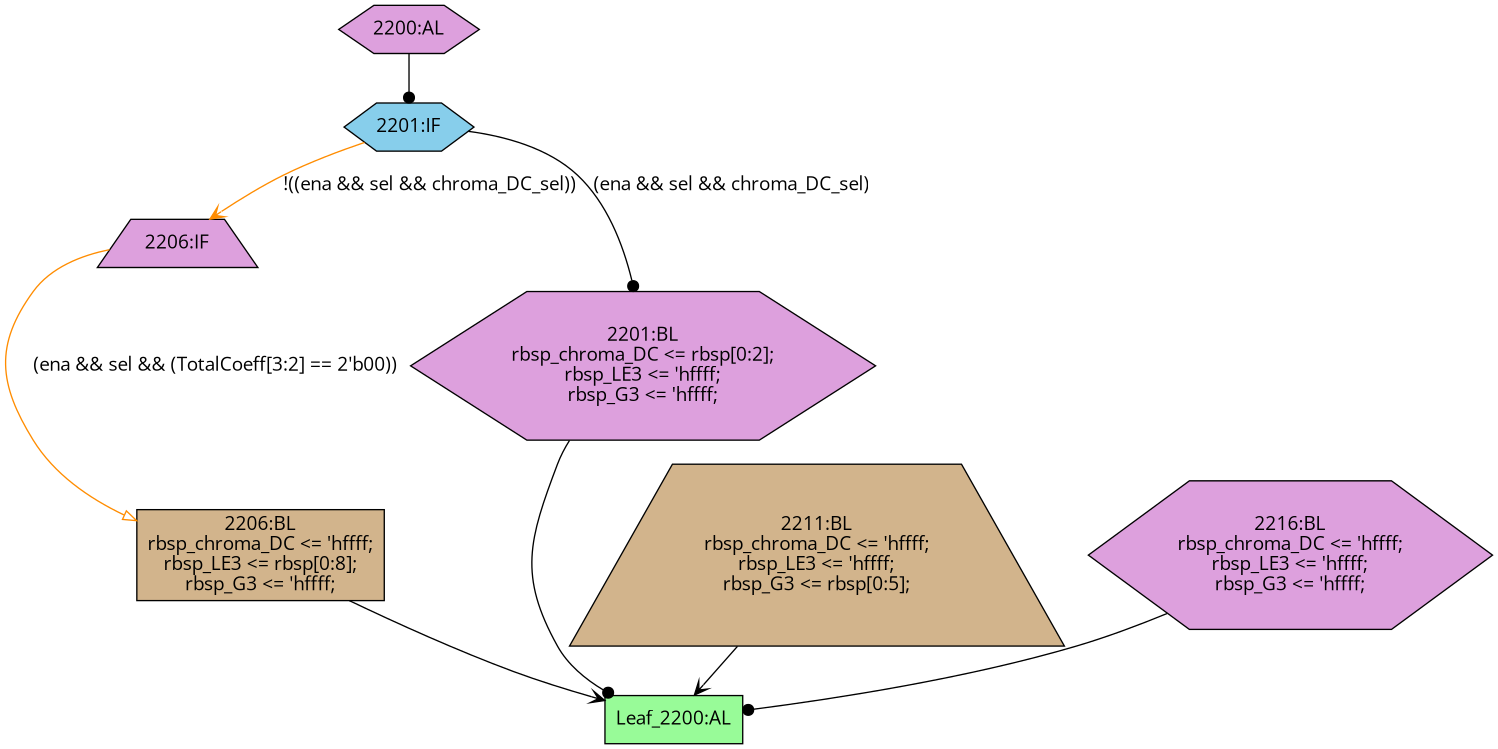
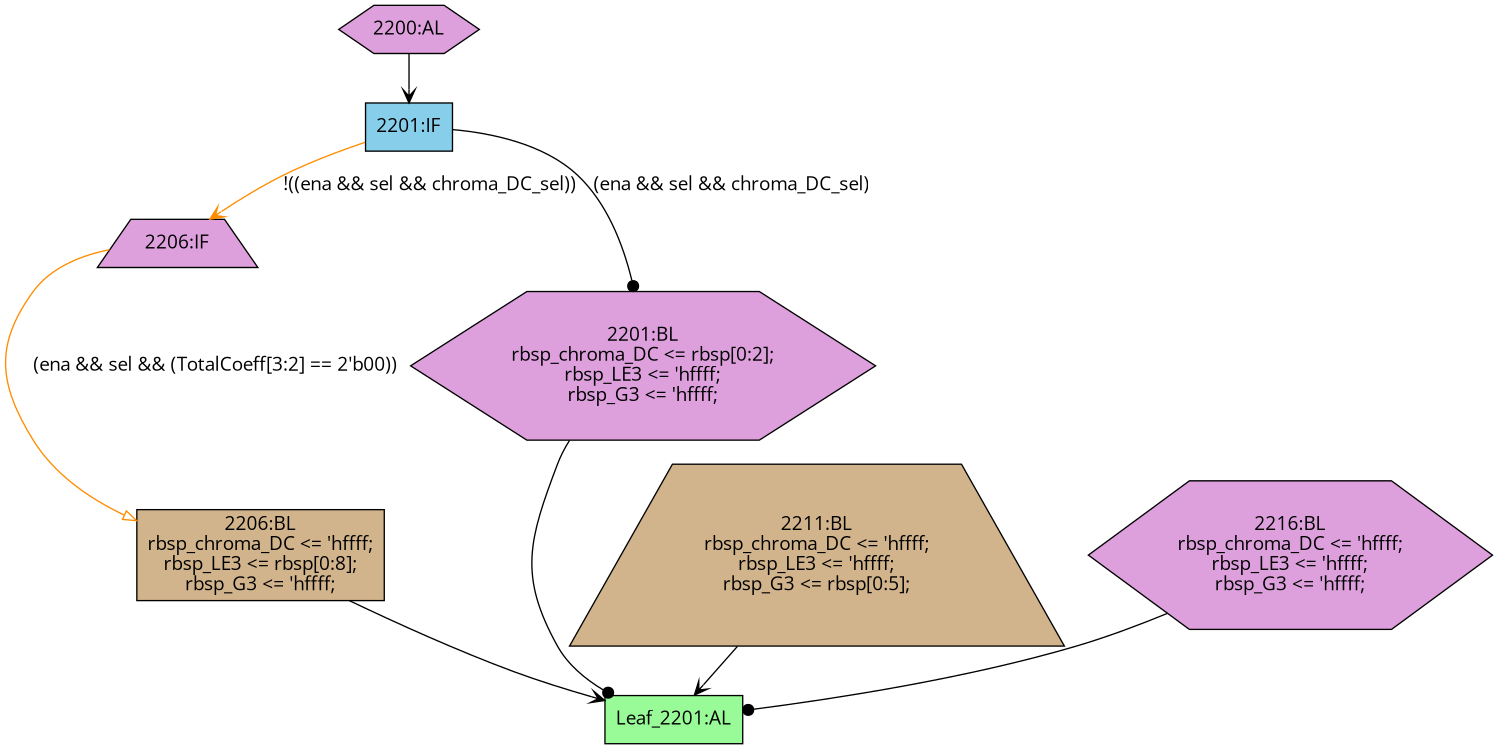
(409, 73) -> (409, 72)
(409, 127) -> (409, 127)
(674, 720) -> (674, 720)
